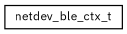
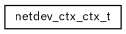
(64, 17) -> (63, 17)
